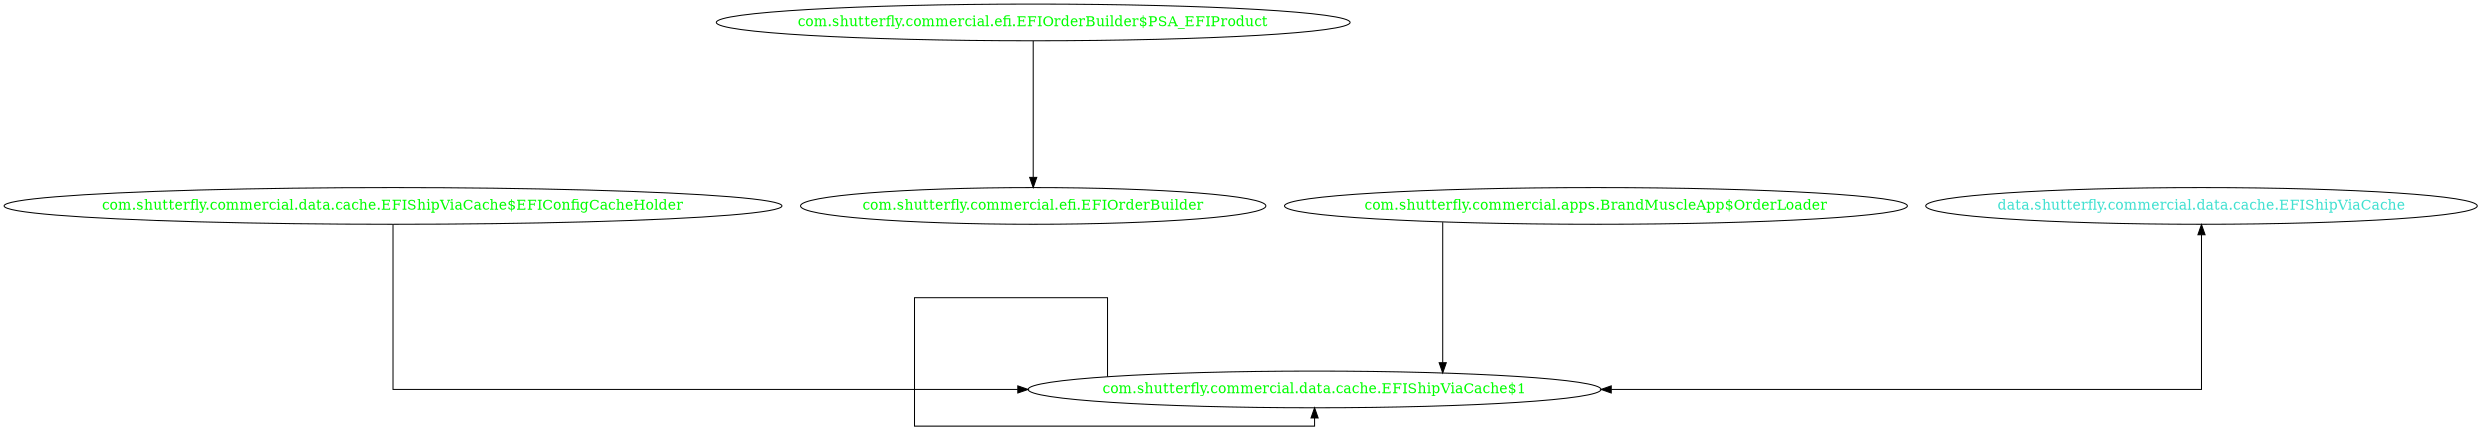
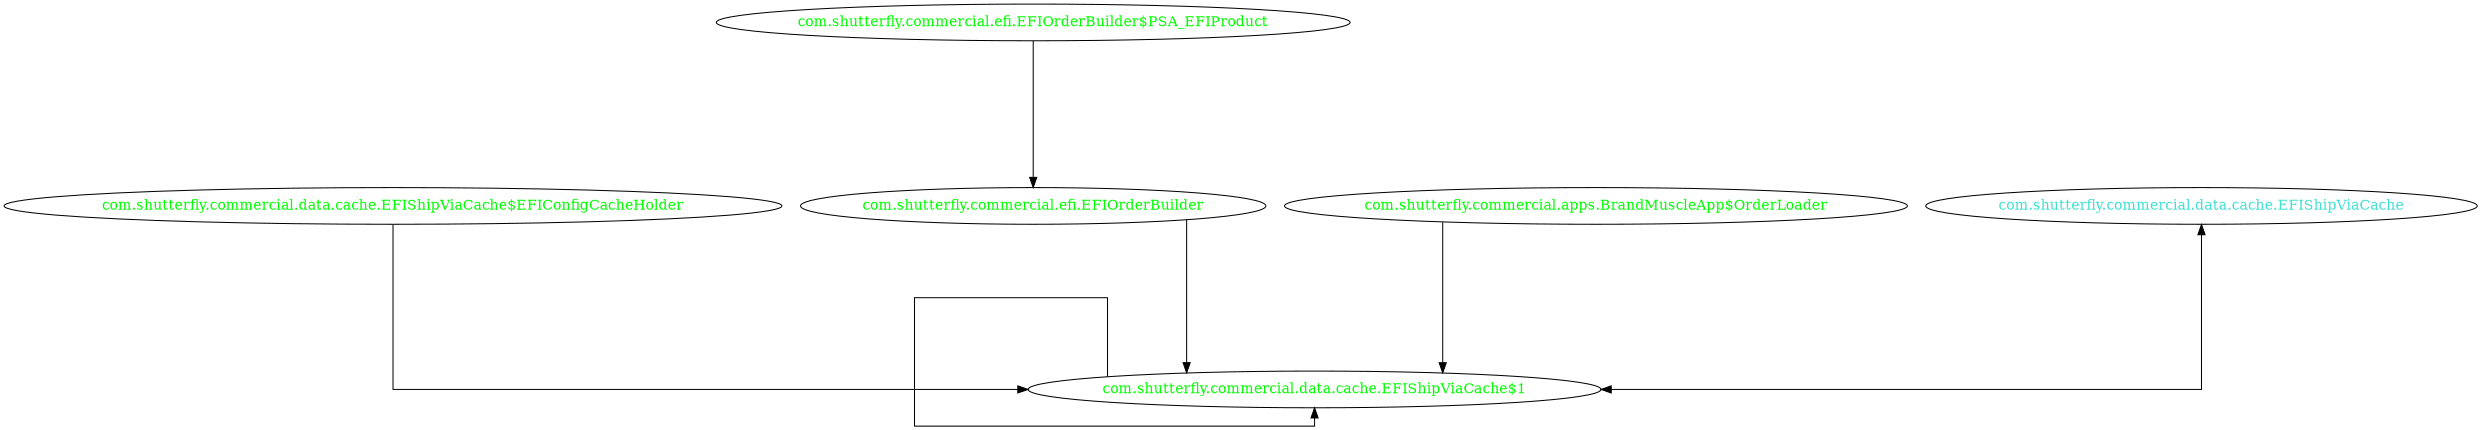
(2201, 206) -> (2201, 206)
none -> (1187, 291)
